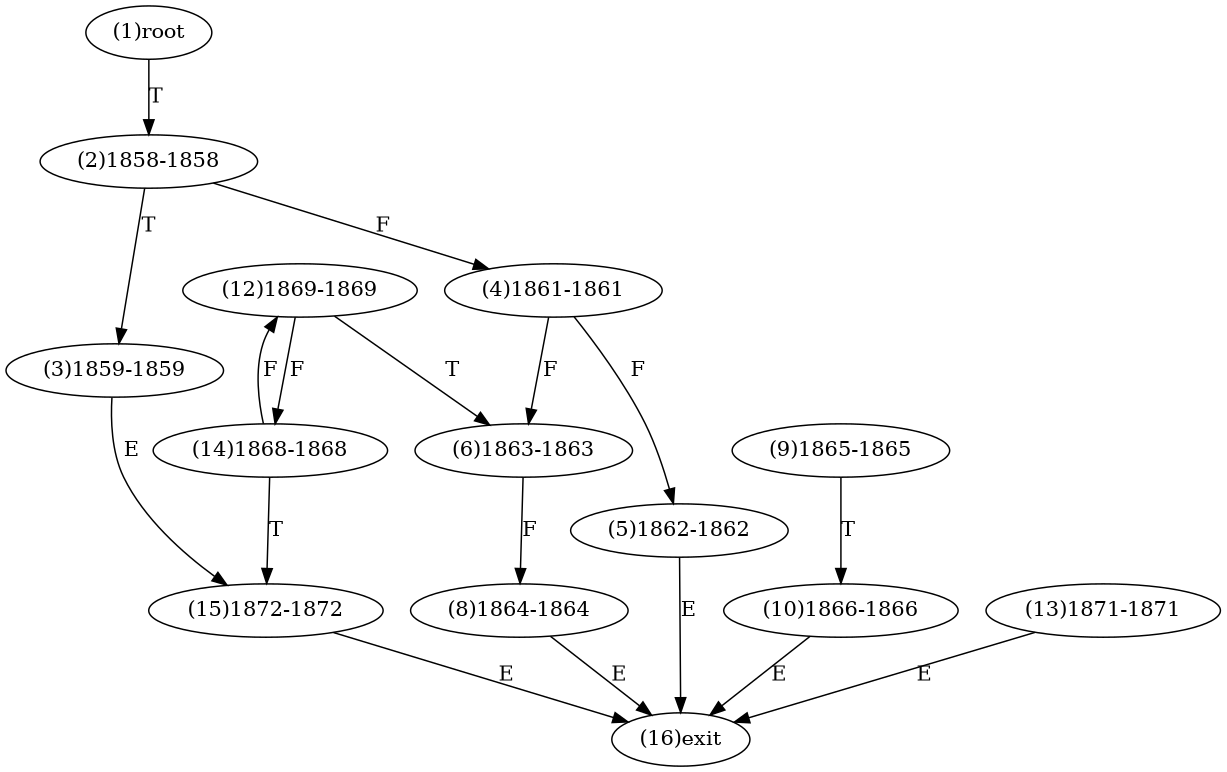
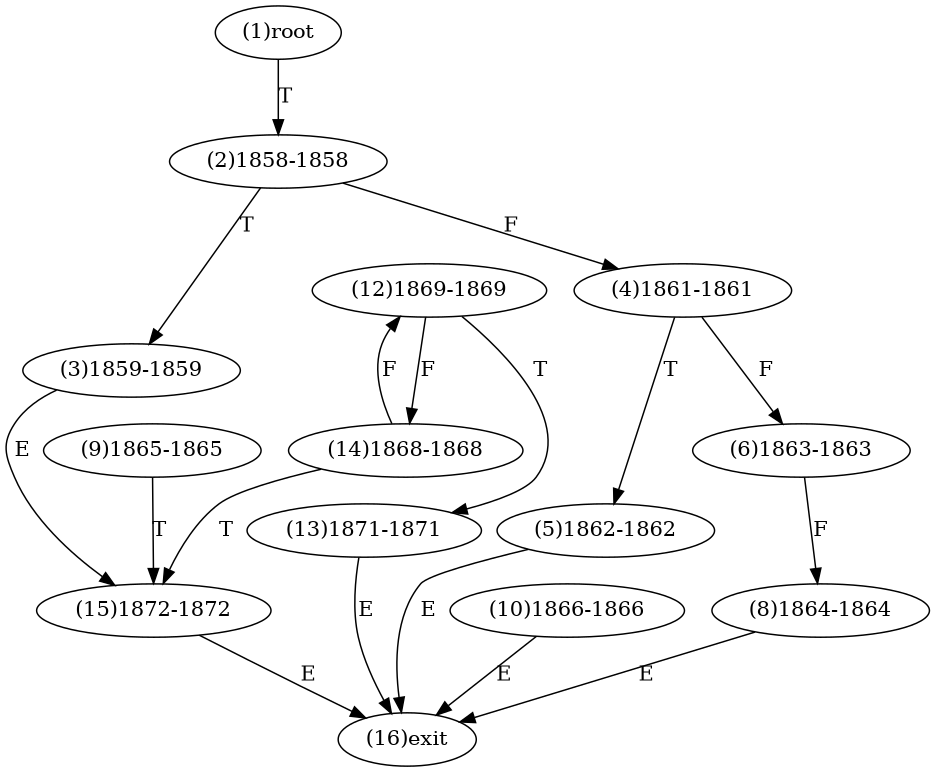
(406, 366) -> (544, 422)
(638, 370) -> (671, 370)
(841, 523) -> (153, 523)
